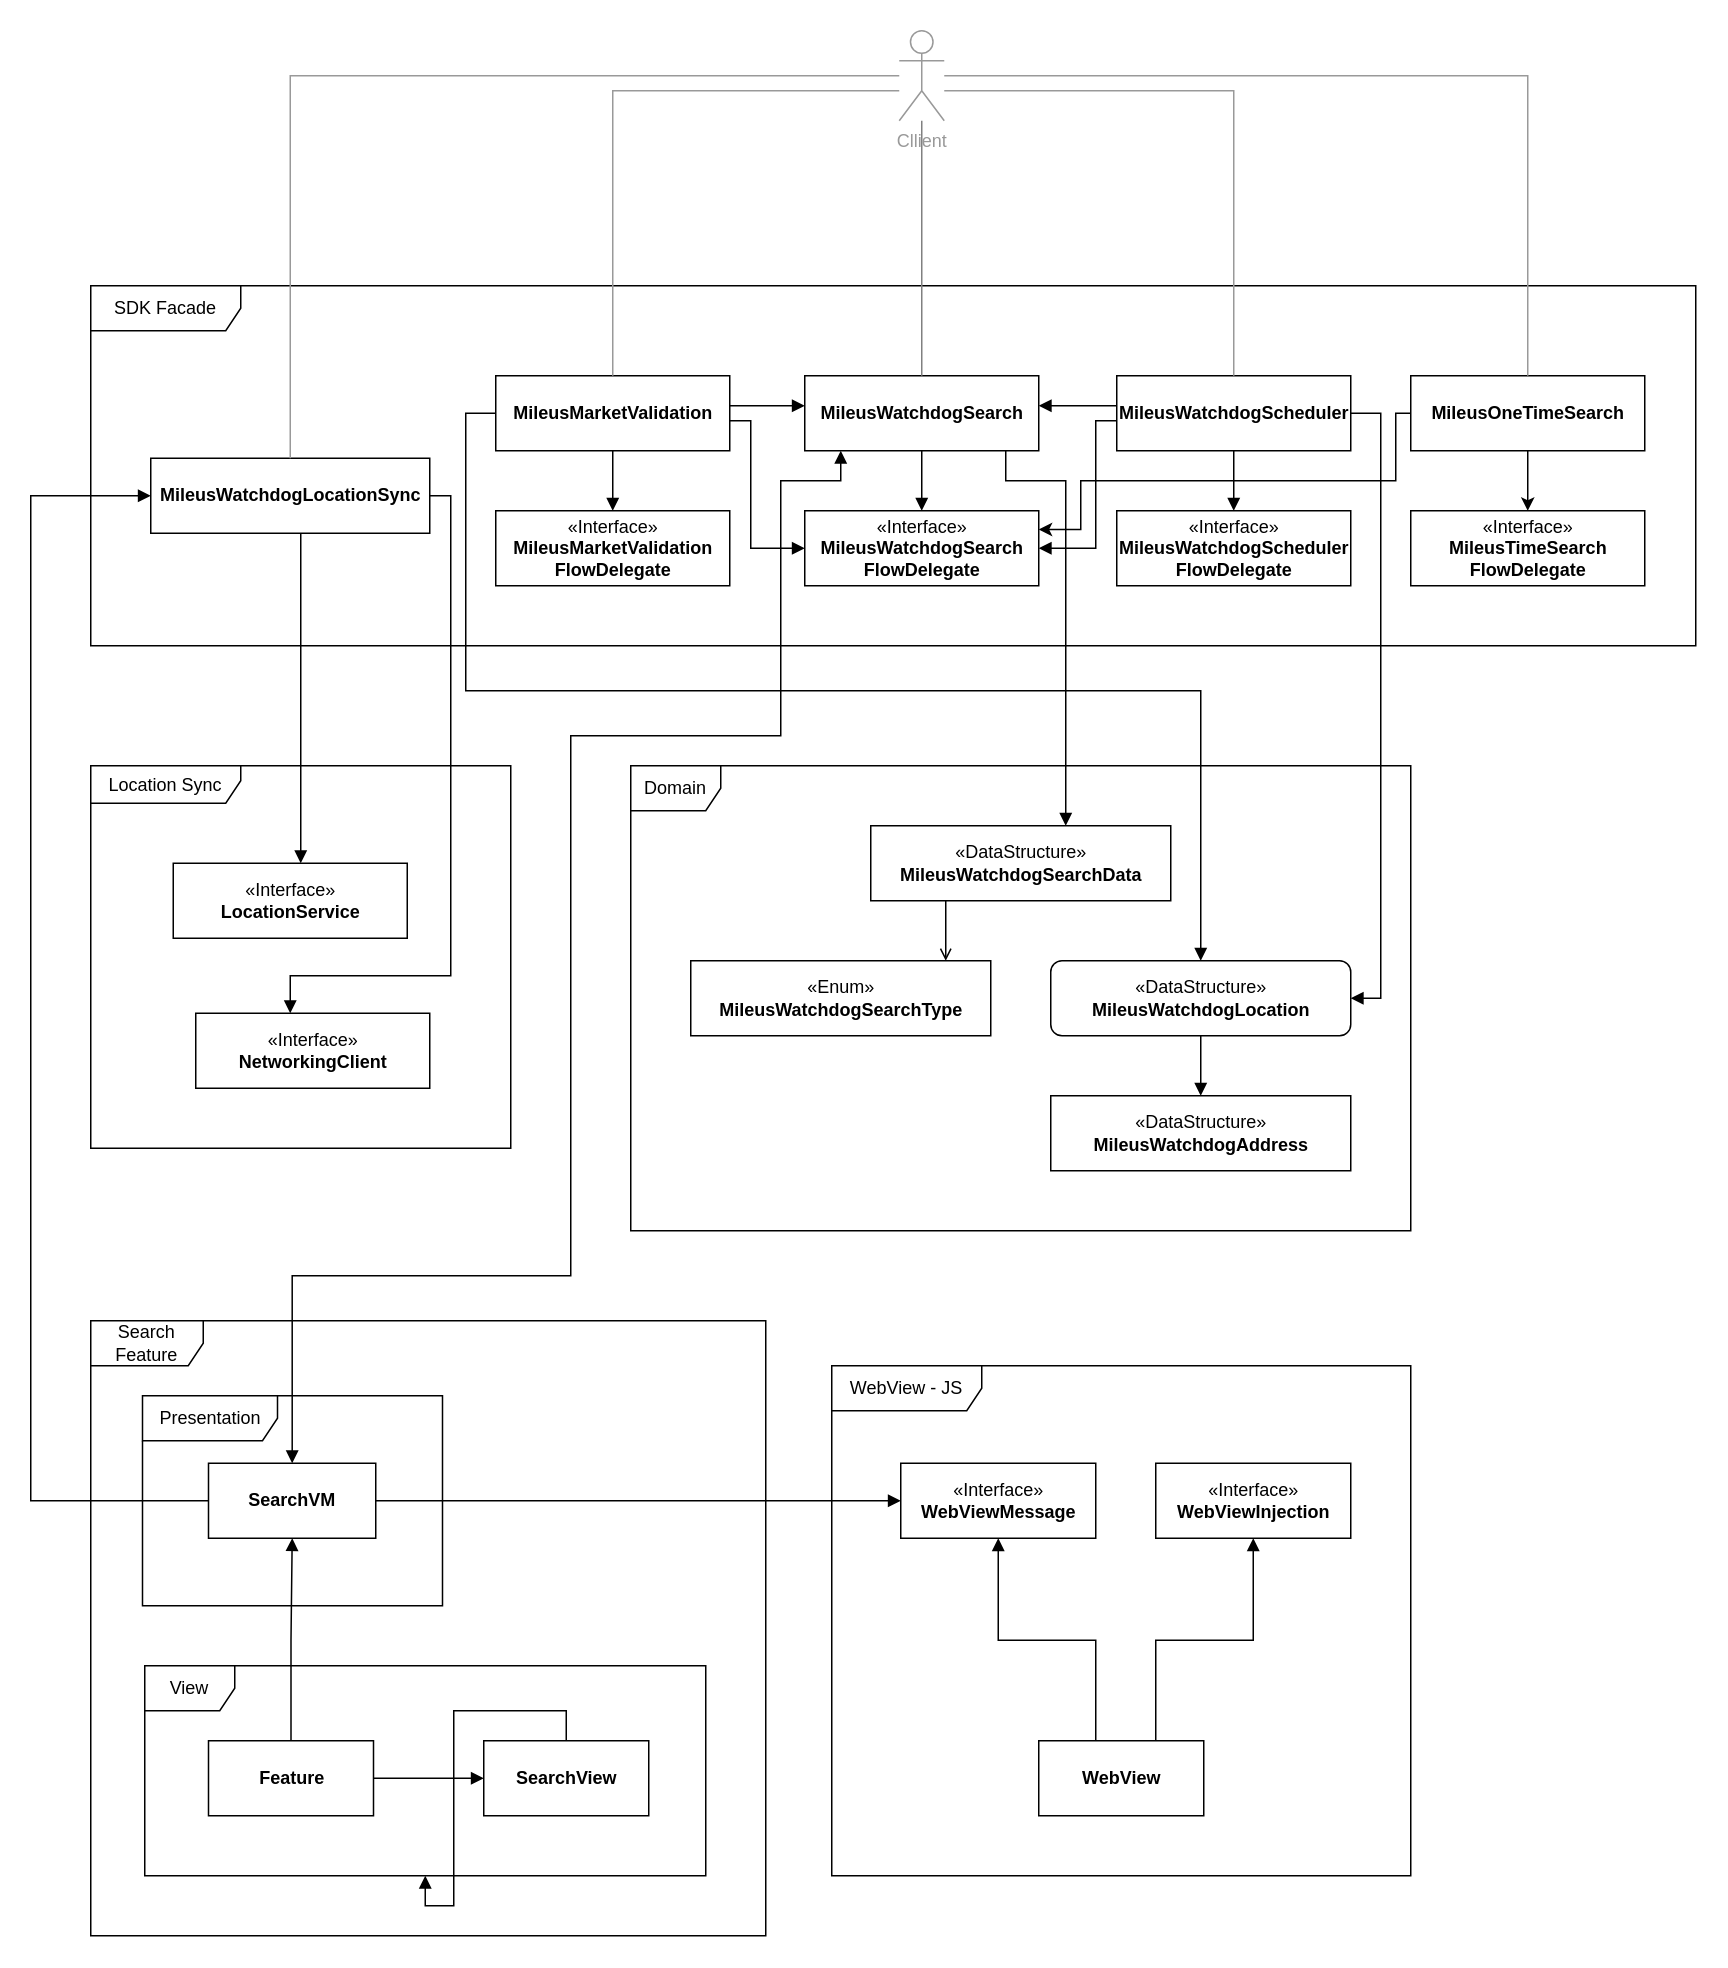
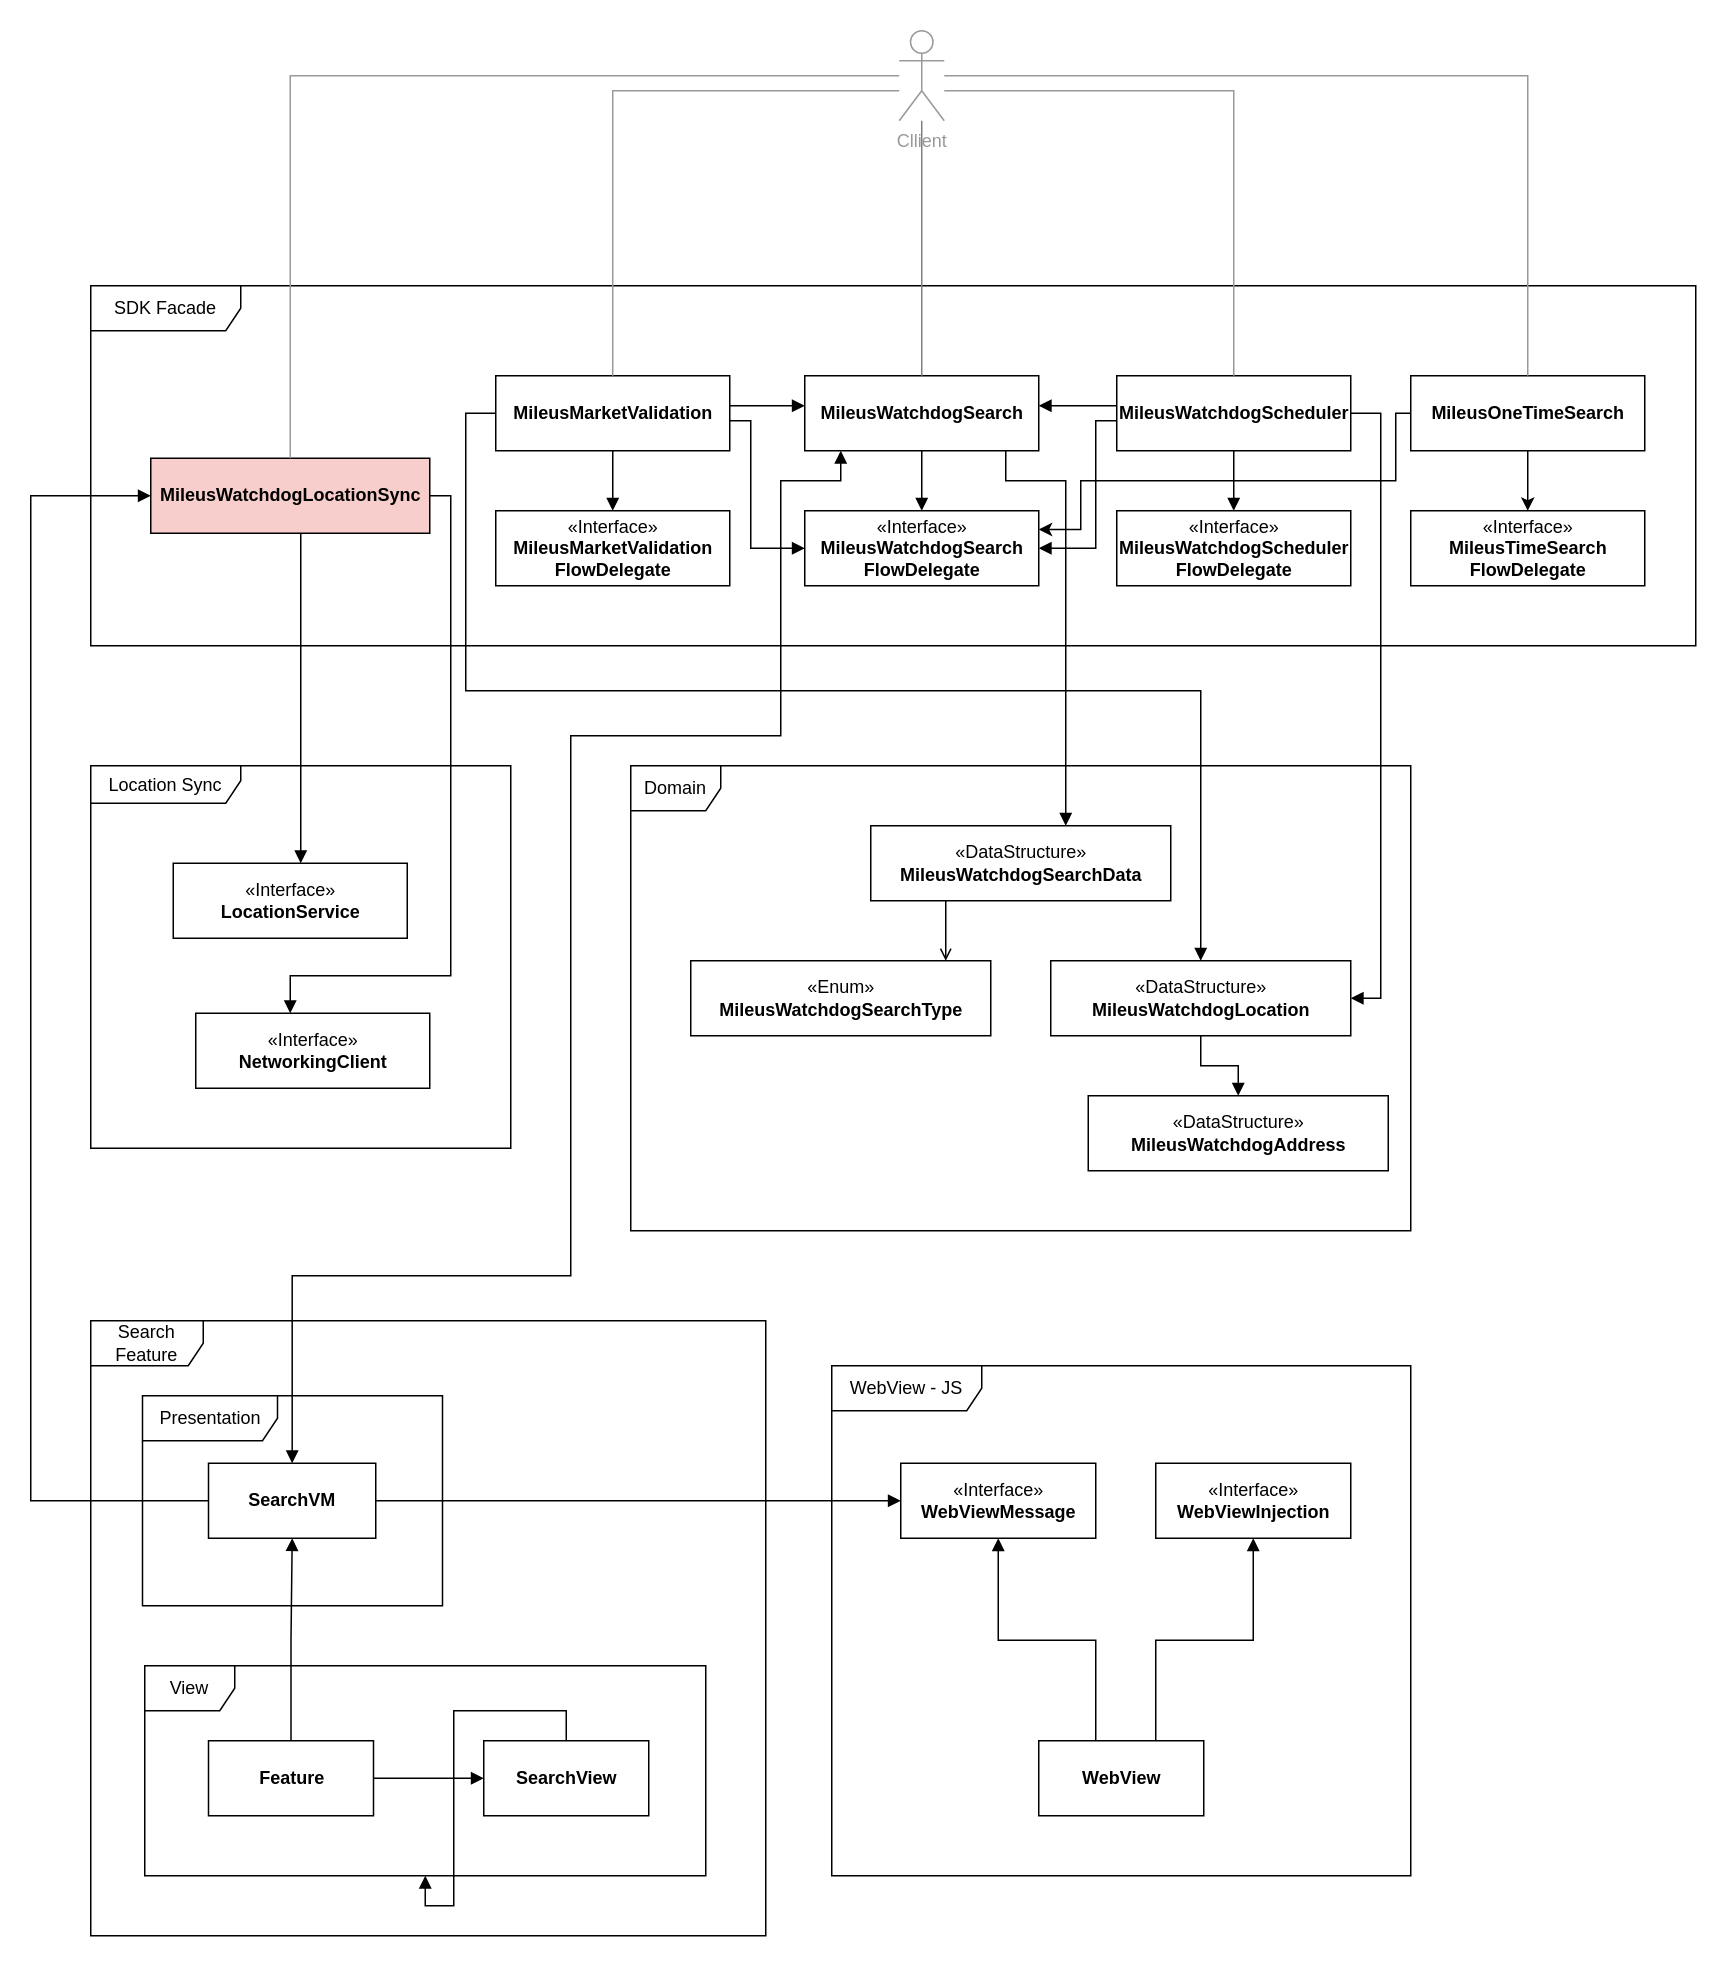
(290, 496) -> (290, 496)
(1201, 998) -> (1201, 998)
(1201, 1133) -> (1238, 1133)
